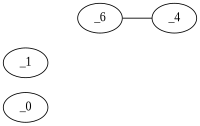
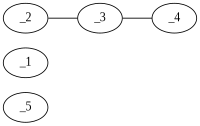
none -> (26, 18)
(100, 18) -> (100, 18)
(26, 107) -> (26, 107)
